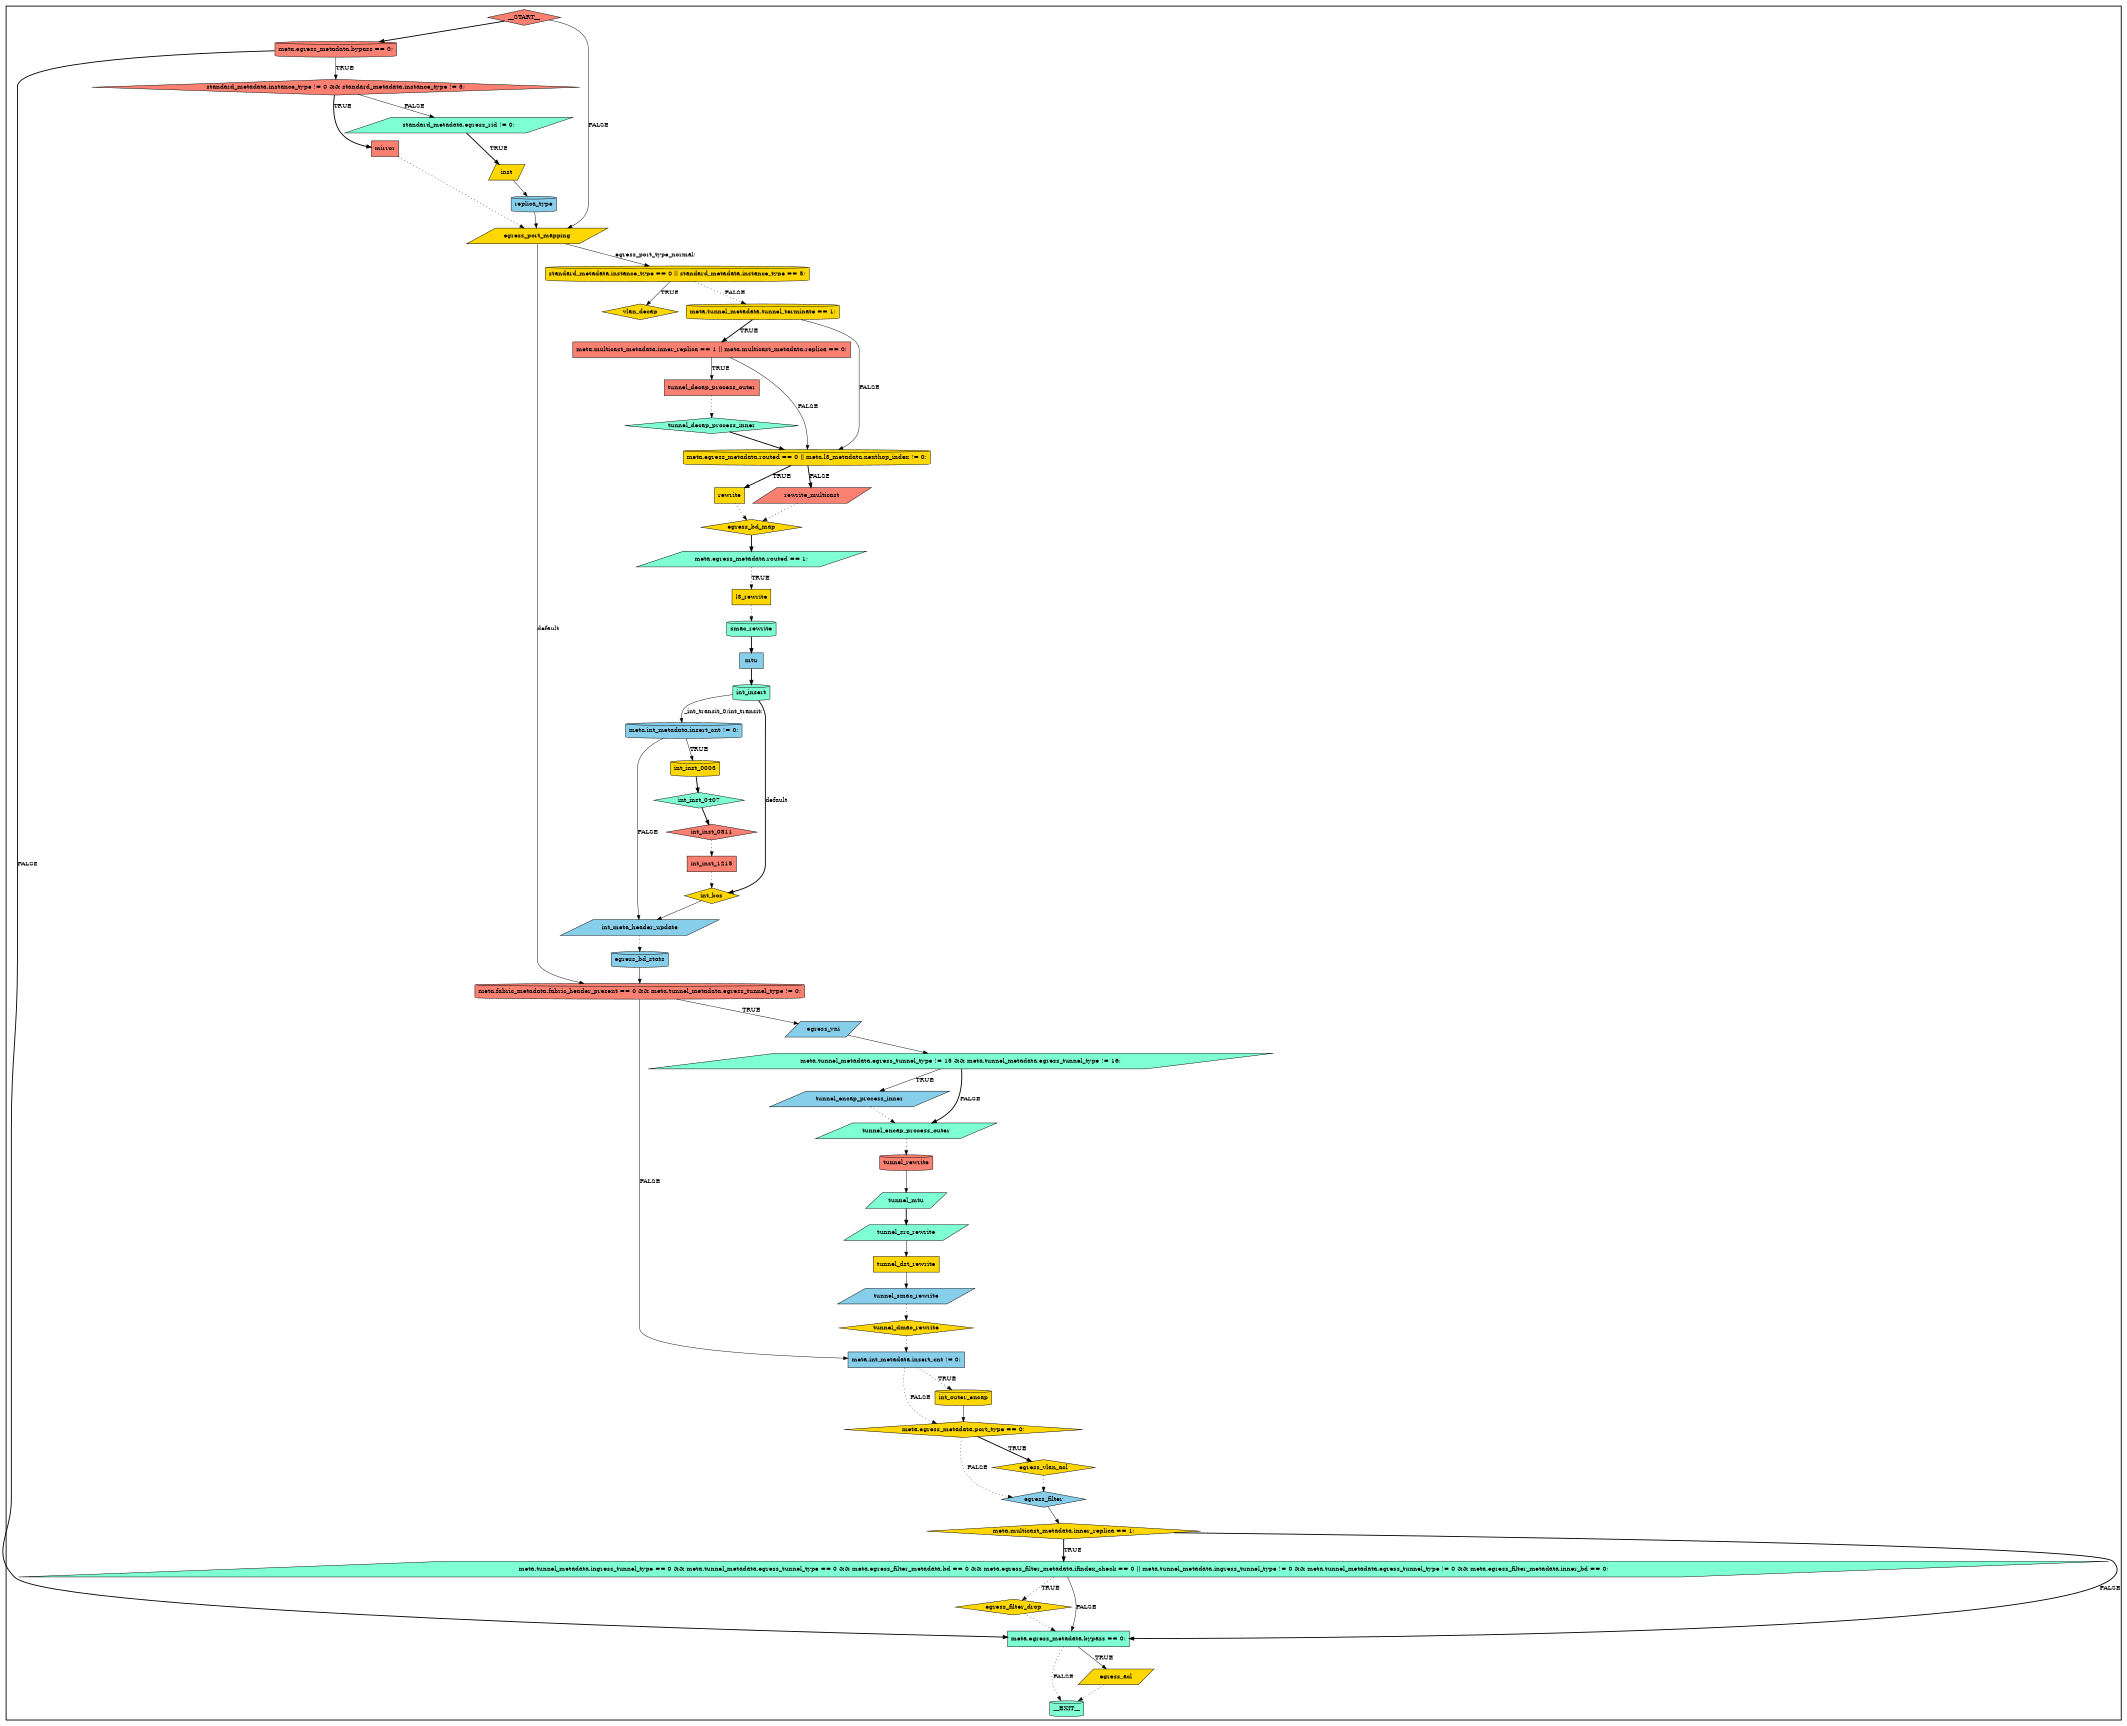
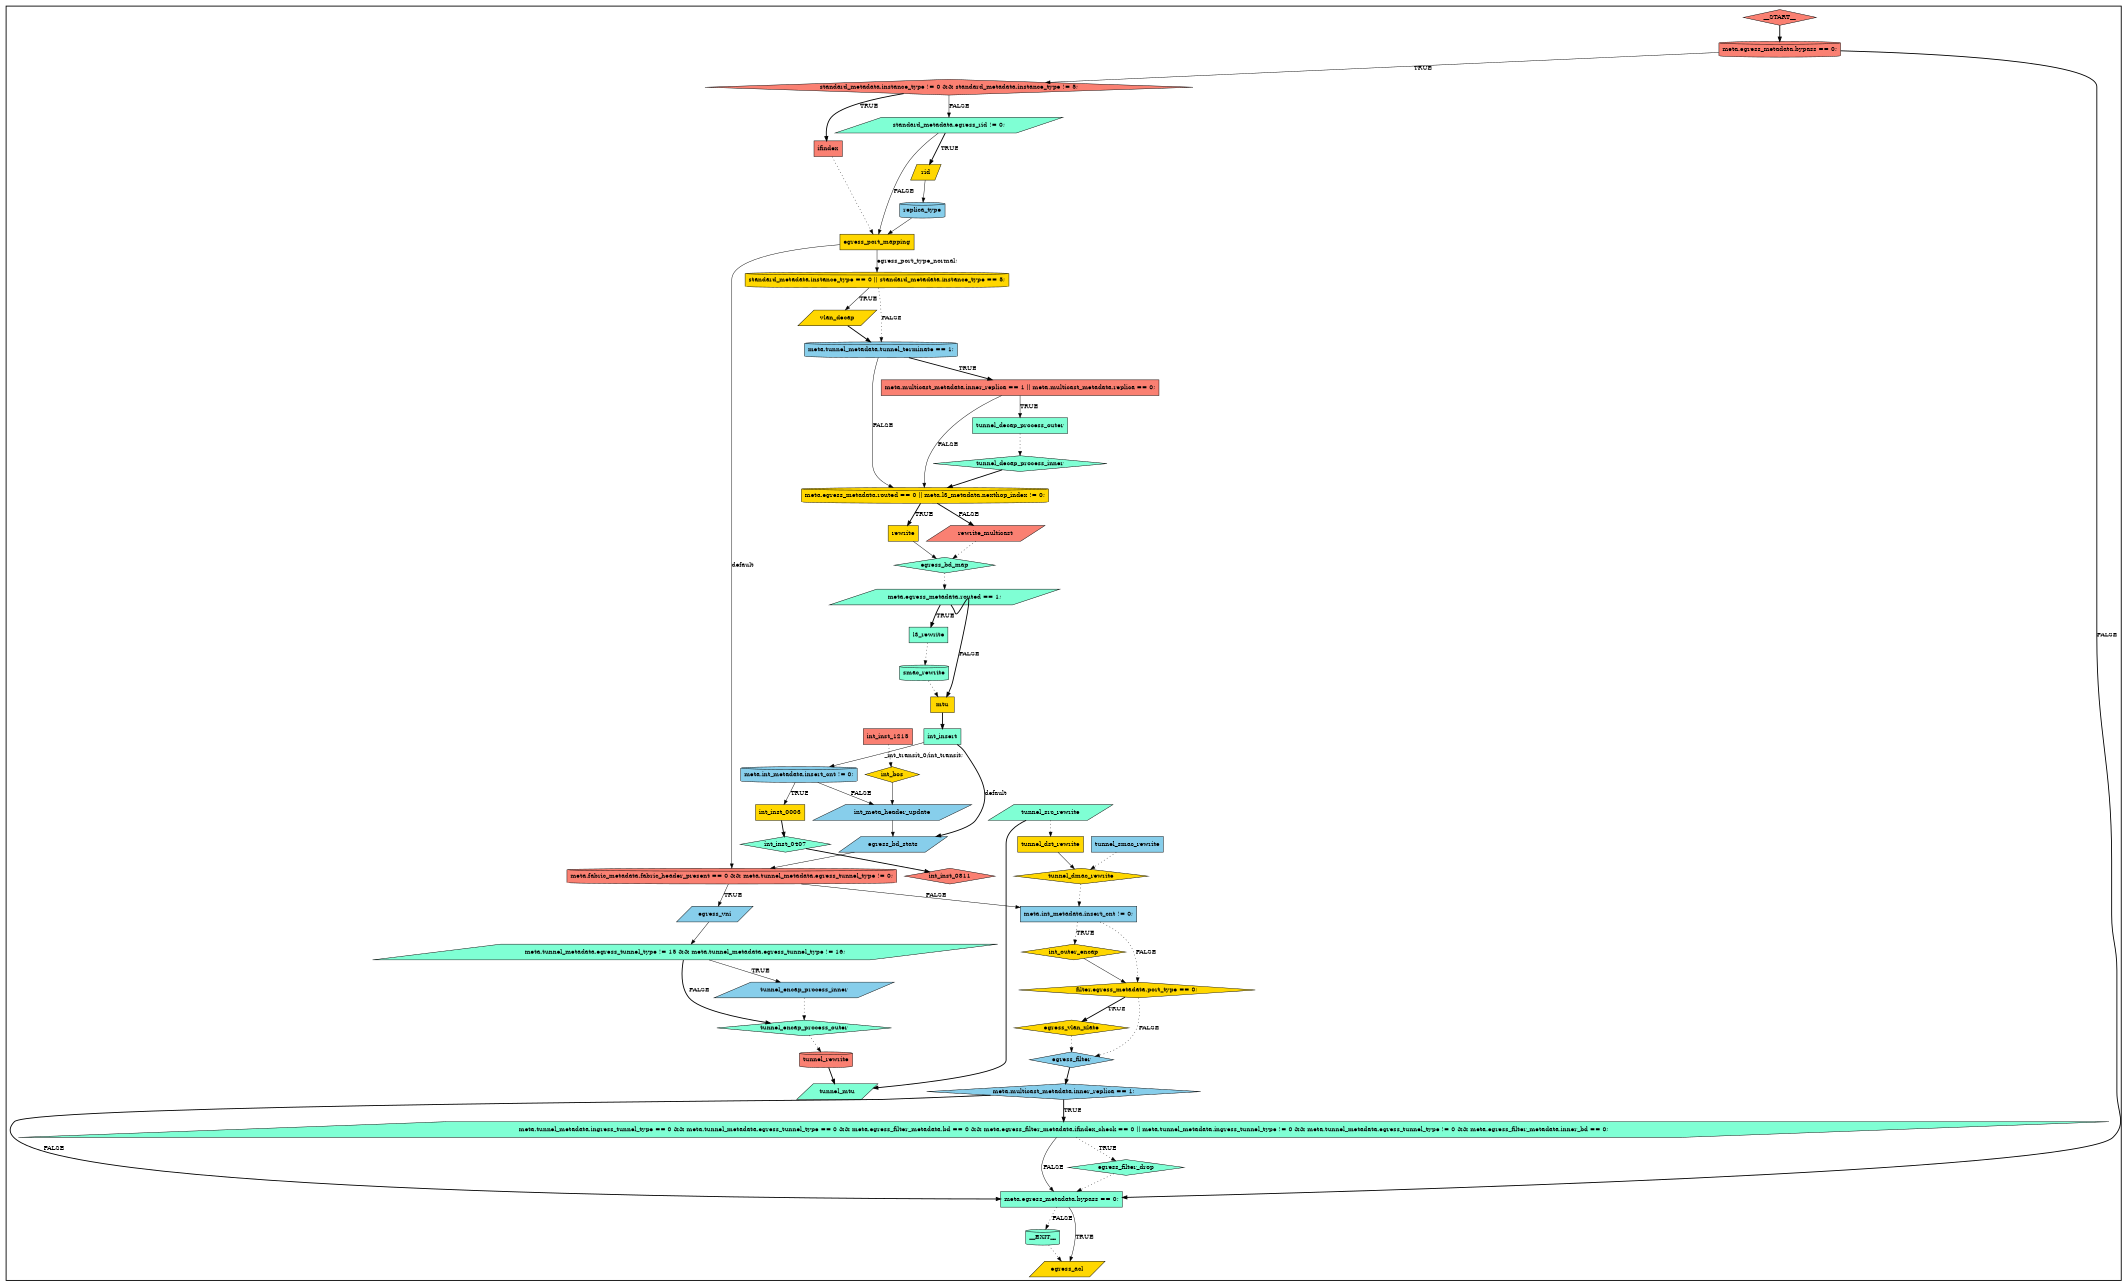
(588, 115) -> (900, 176)
(385, 149) -> (828, 149)
(507, 172) -> (926, 172)
(537, 236) -> (877, 242)
(640, 312) -> (837, 318)
(763, 312) -> (881, 350)
none -> (857, 333)
(712, 388) -> (1020, 426)
(740, 510) -> (923, 549)
(751, 527) -> (945, 565)
(751, 541) -> (945, 579)
(751, 576) -> (936, 614)
(751, 597) -> (928, 635)
none -> (964, 632)
(751, 643) -> (932, 687)
(751, 661) -> (942, 705)
(751, 693) -> (942, 737)
(695, 768) -> (780, 812)
(765, 804) -> (984, 799)
(712, 846) -> none
(640, 941) -> (893, 826)
(640, 959) -> (893, 844)
(906, 1131) -> (804, 1028)
(906, 1179) -> (831, 1074)
(906, 1214) -> (1006, 1002)
(906, 1246) -> (1051, 826)
(906, 1278) -> (1065, 859)
(906, 1296) -> (1127, 844)
(963, 1398) -> (1074, 952)
(963, 1430) -> (1137, 990)
(1044, 1468) -> (1072, 1028)
(1052, 1513) -> (1068, 1073)
(1064, 1531) -> (1064, 1092)
(1014, 1607) -> (1126, 1167)
(1093, 1692) -> (1054, 1251)
